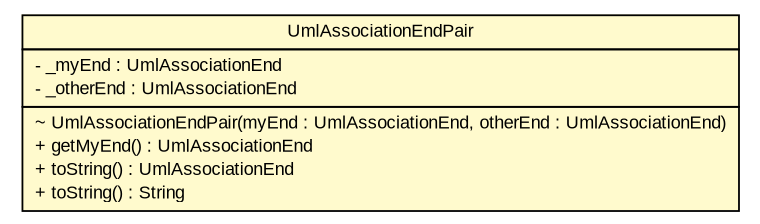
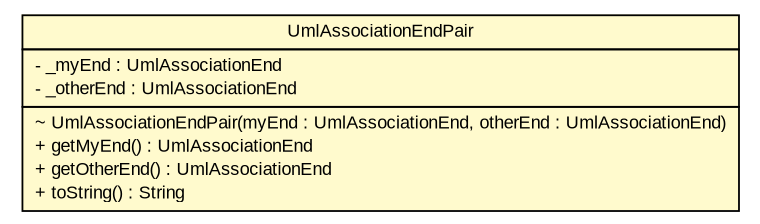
(165, 170) -> (184, 170)
